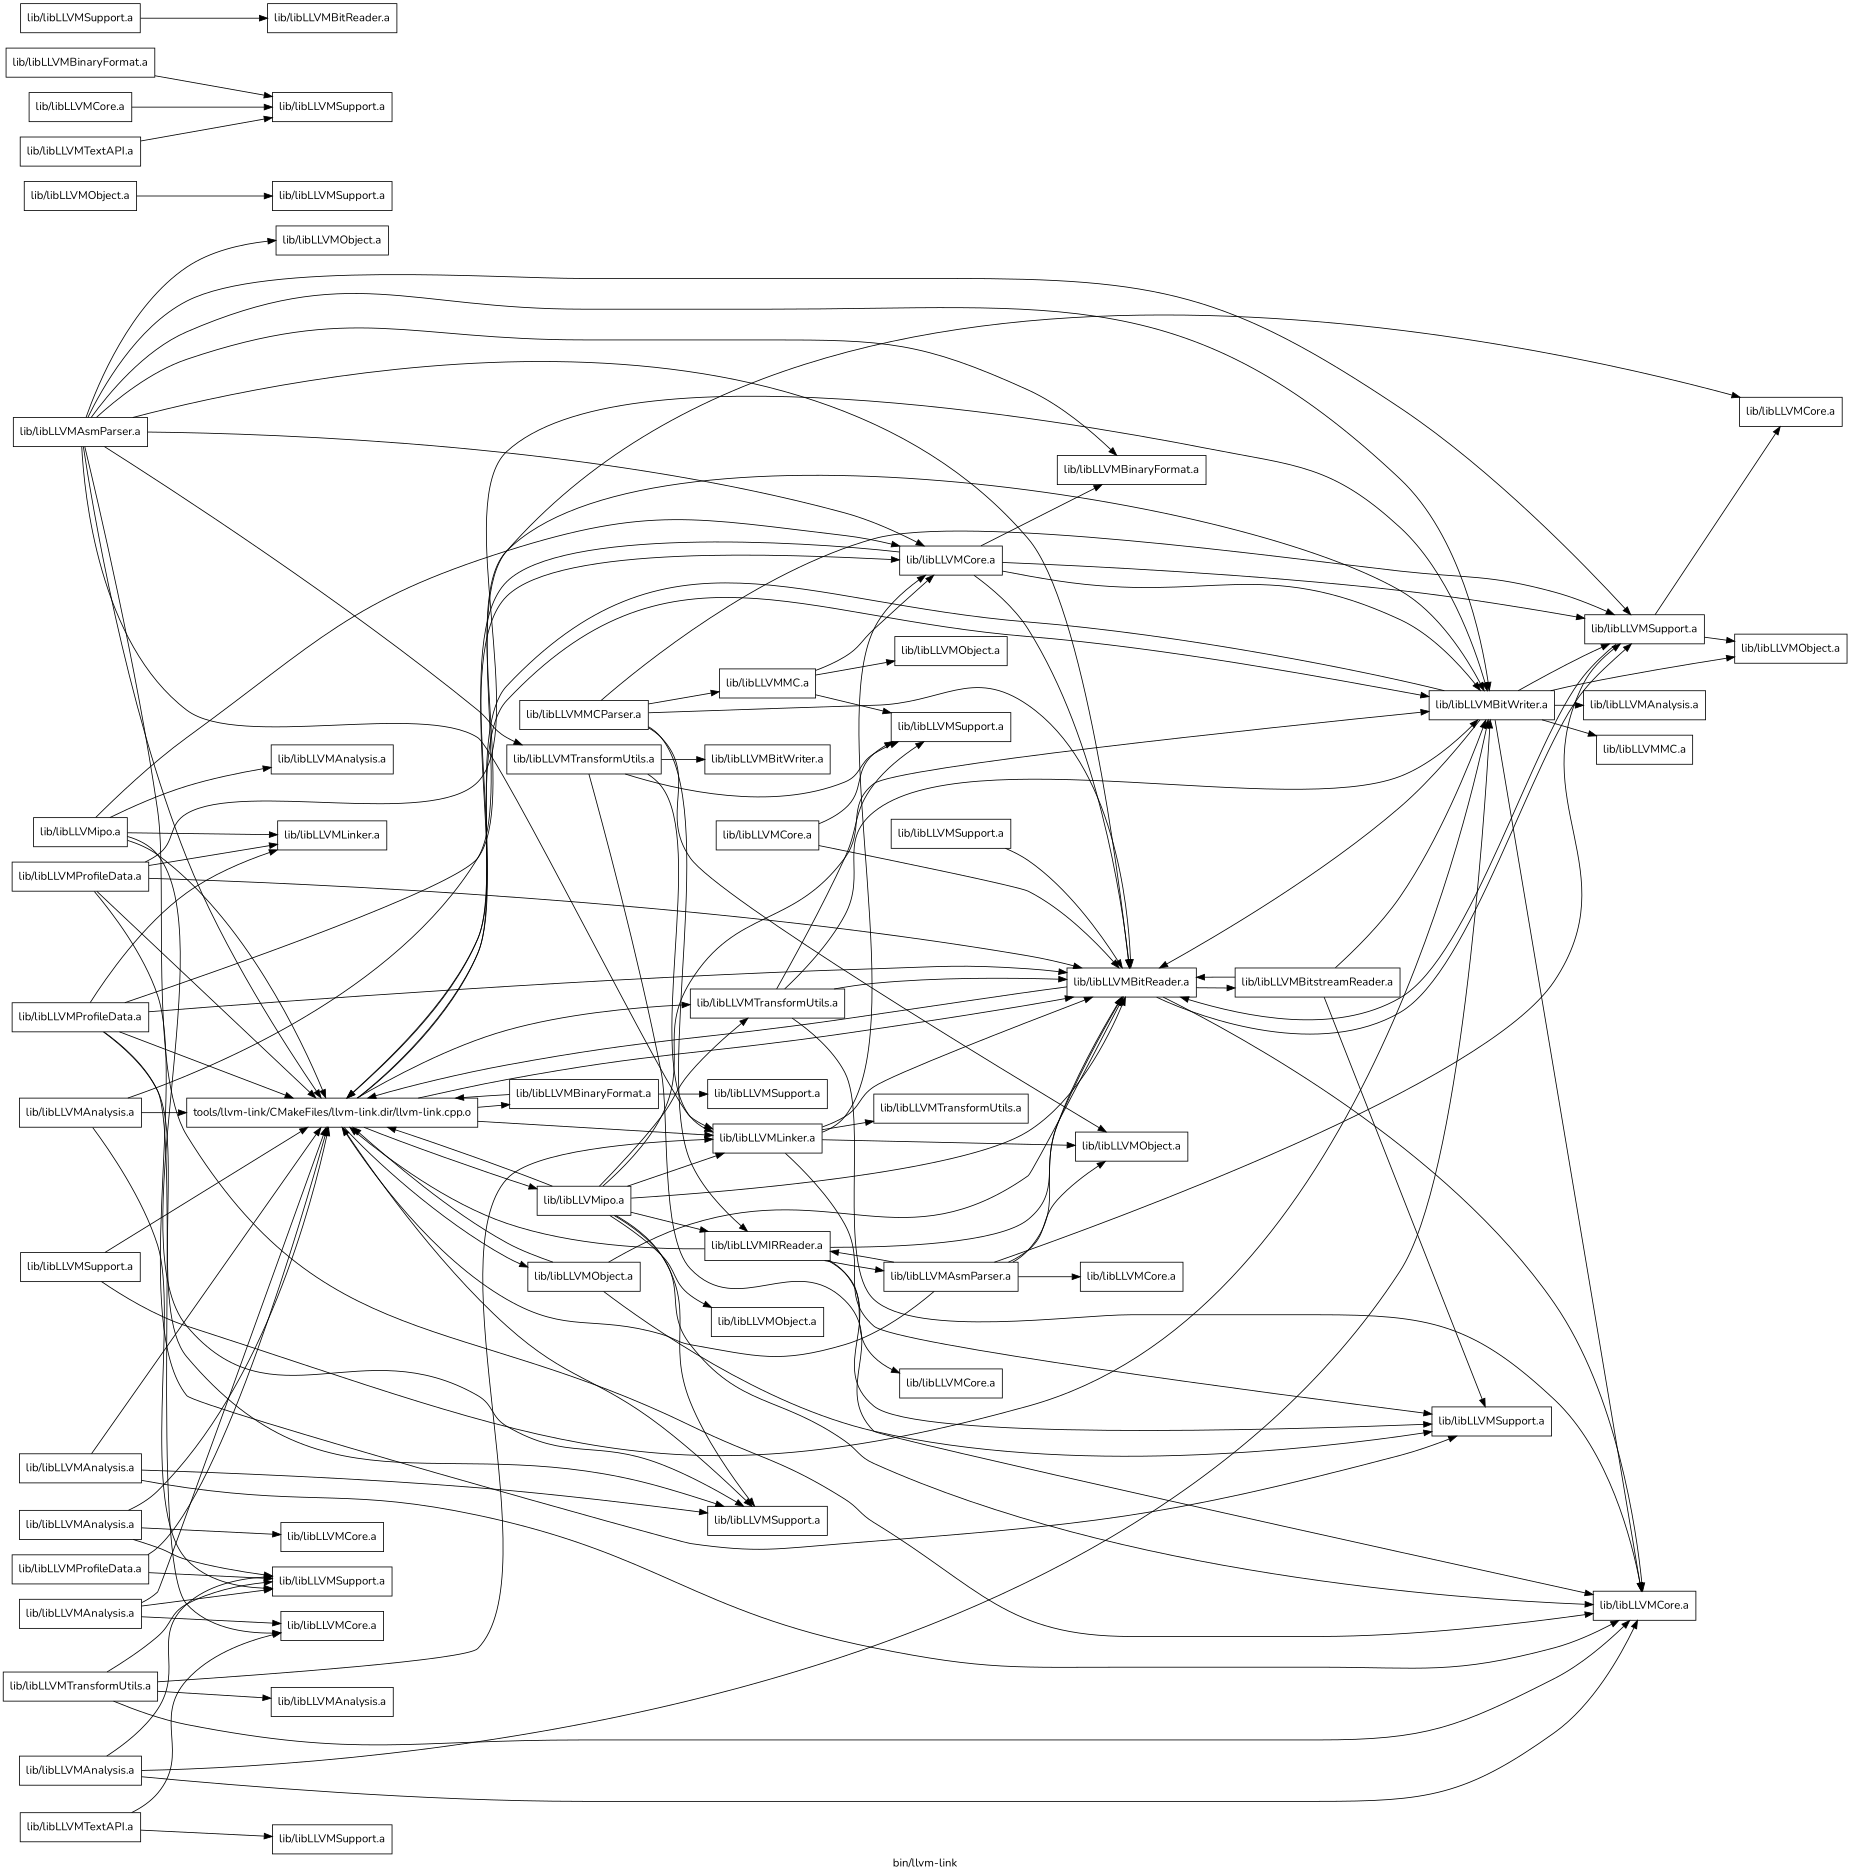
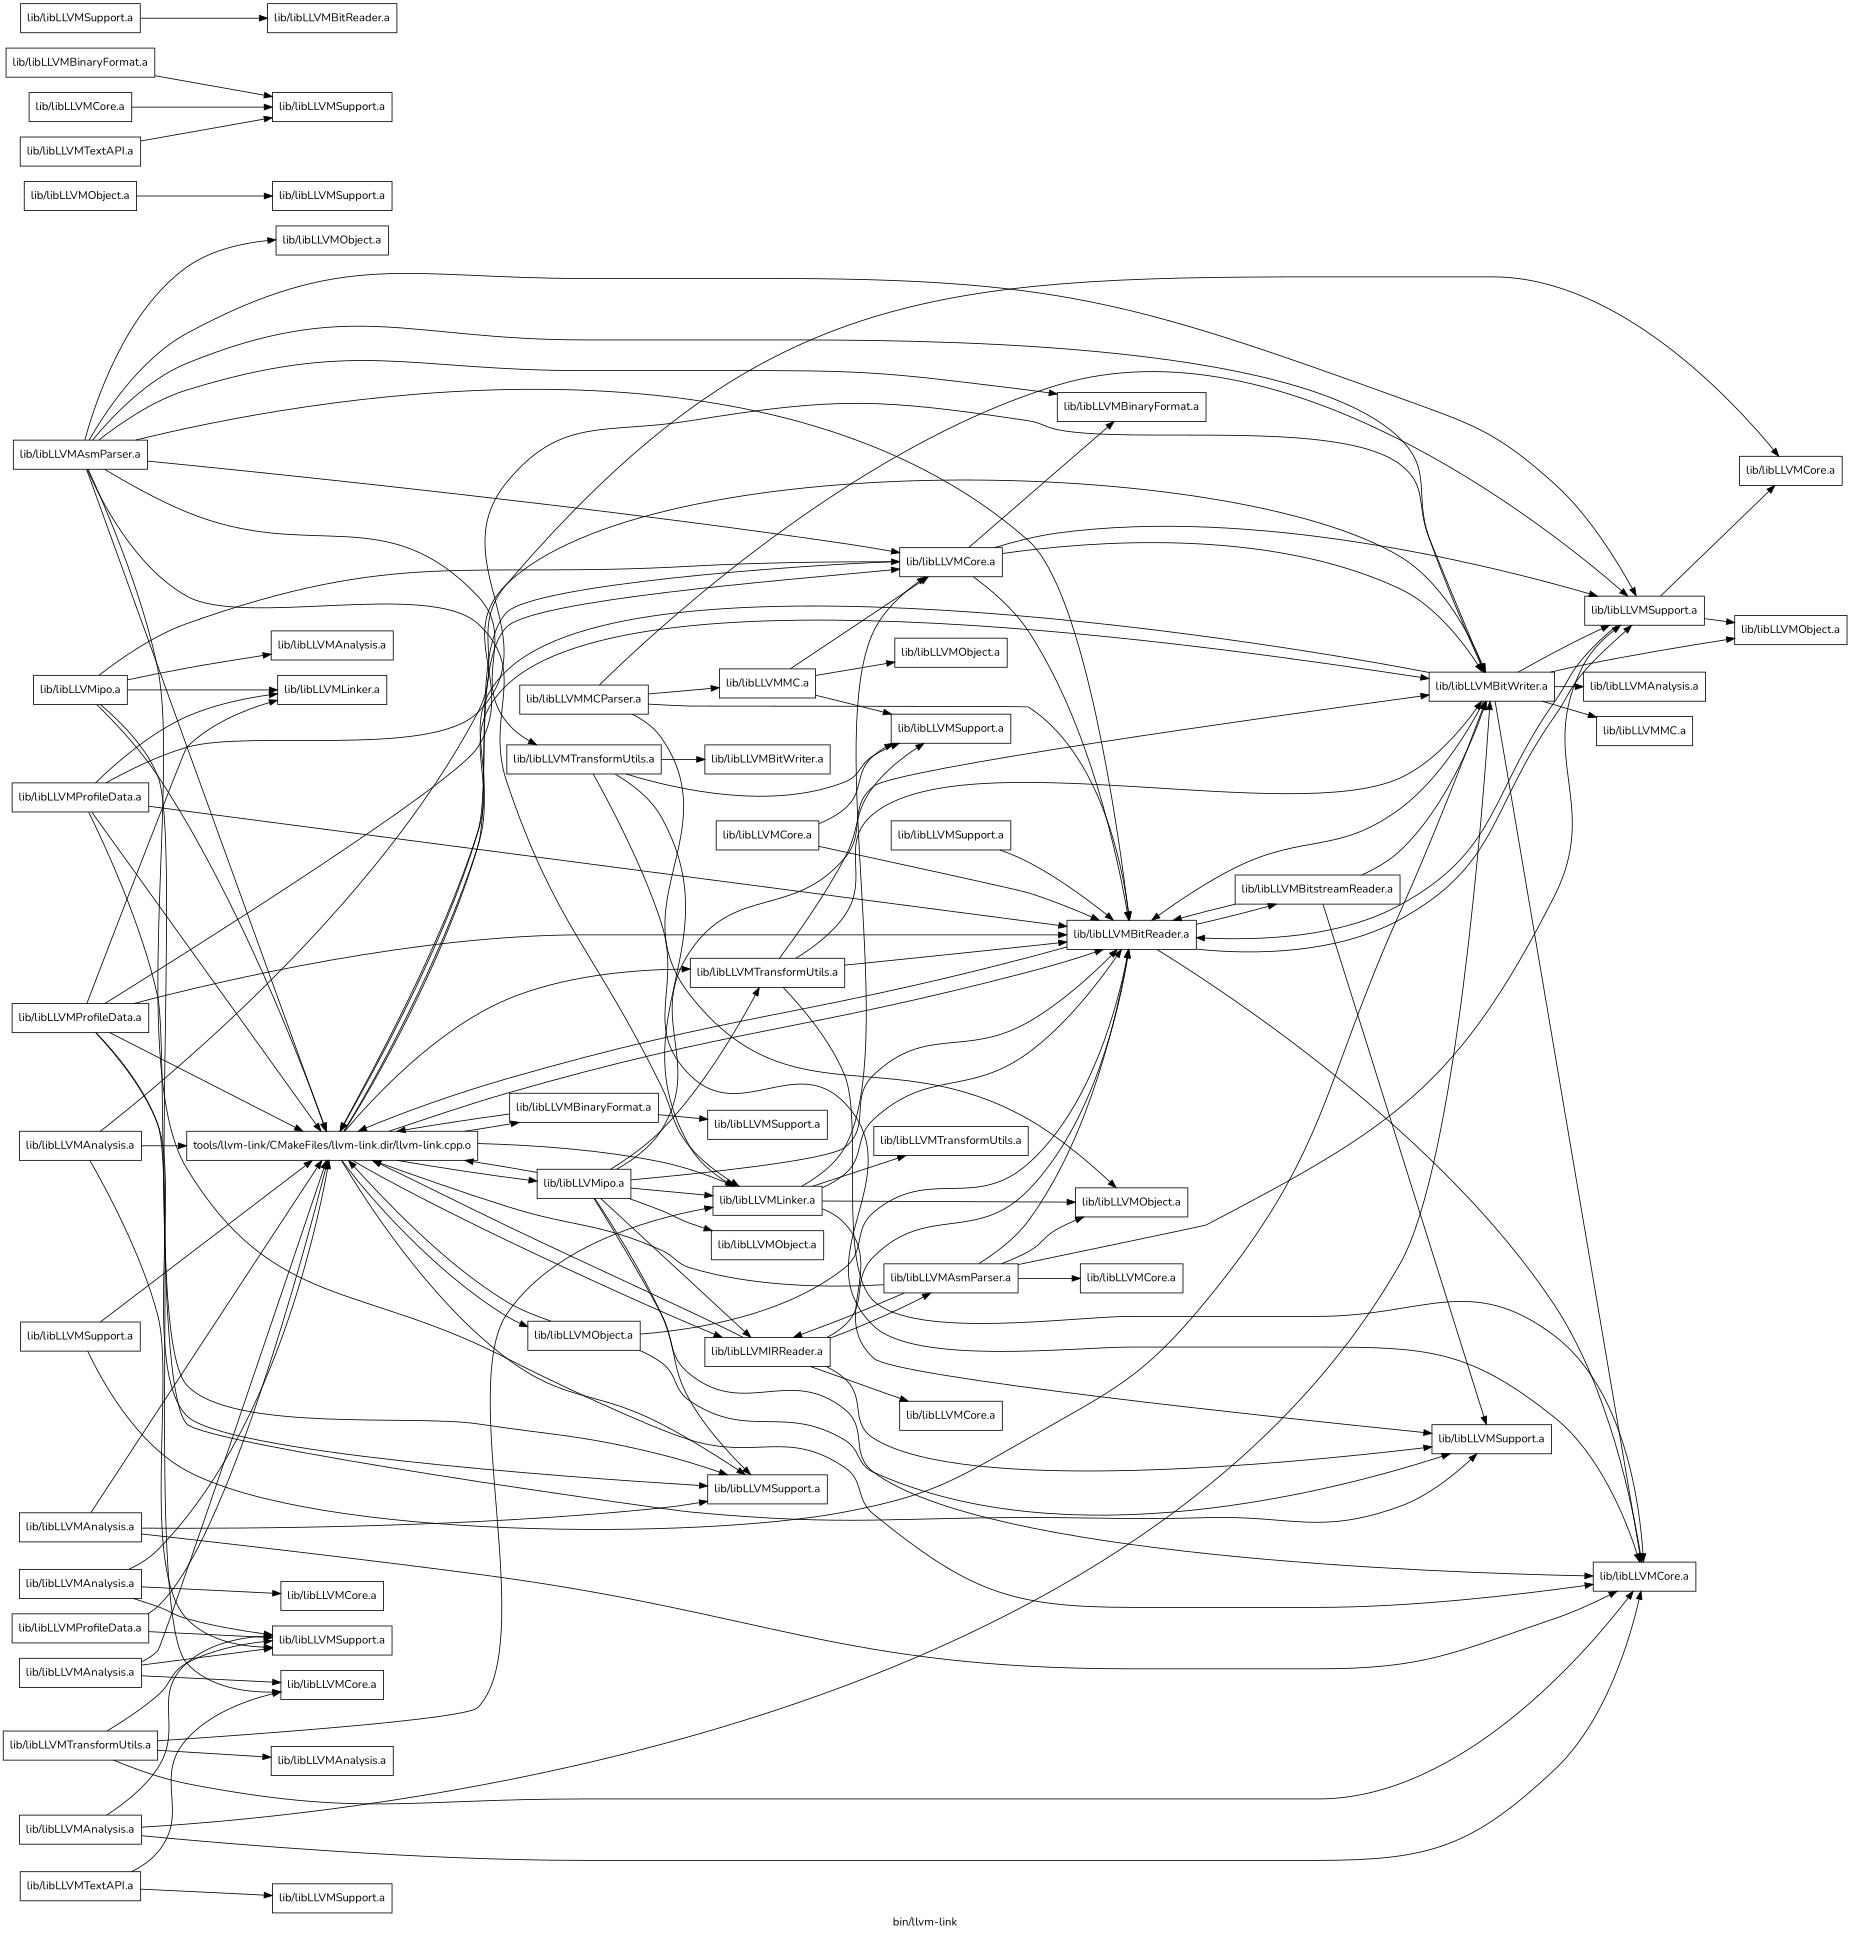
(683, 968) -> (531, 1252)
